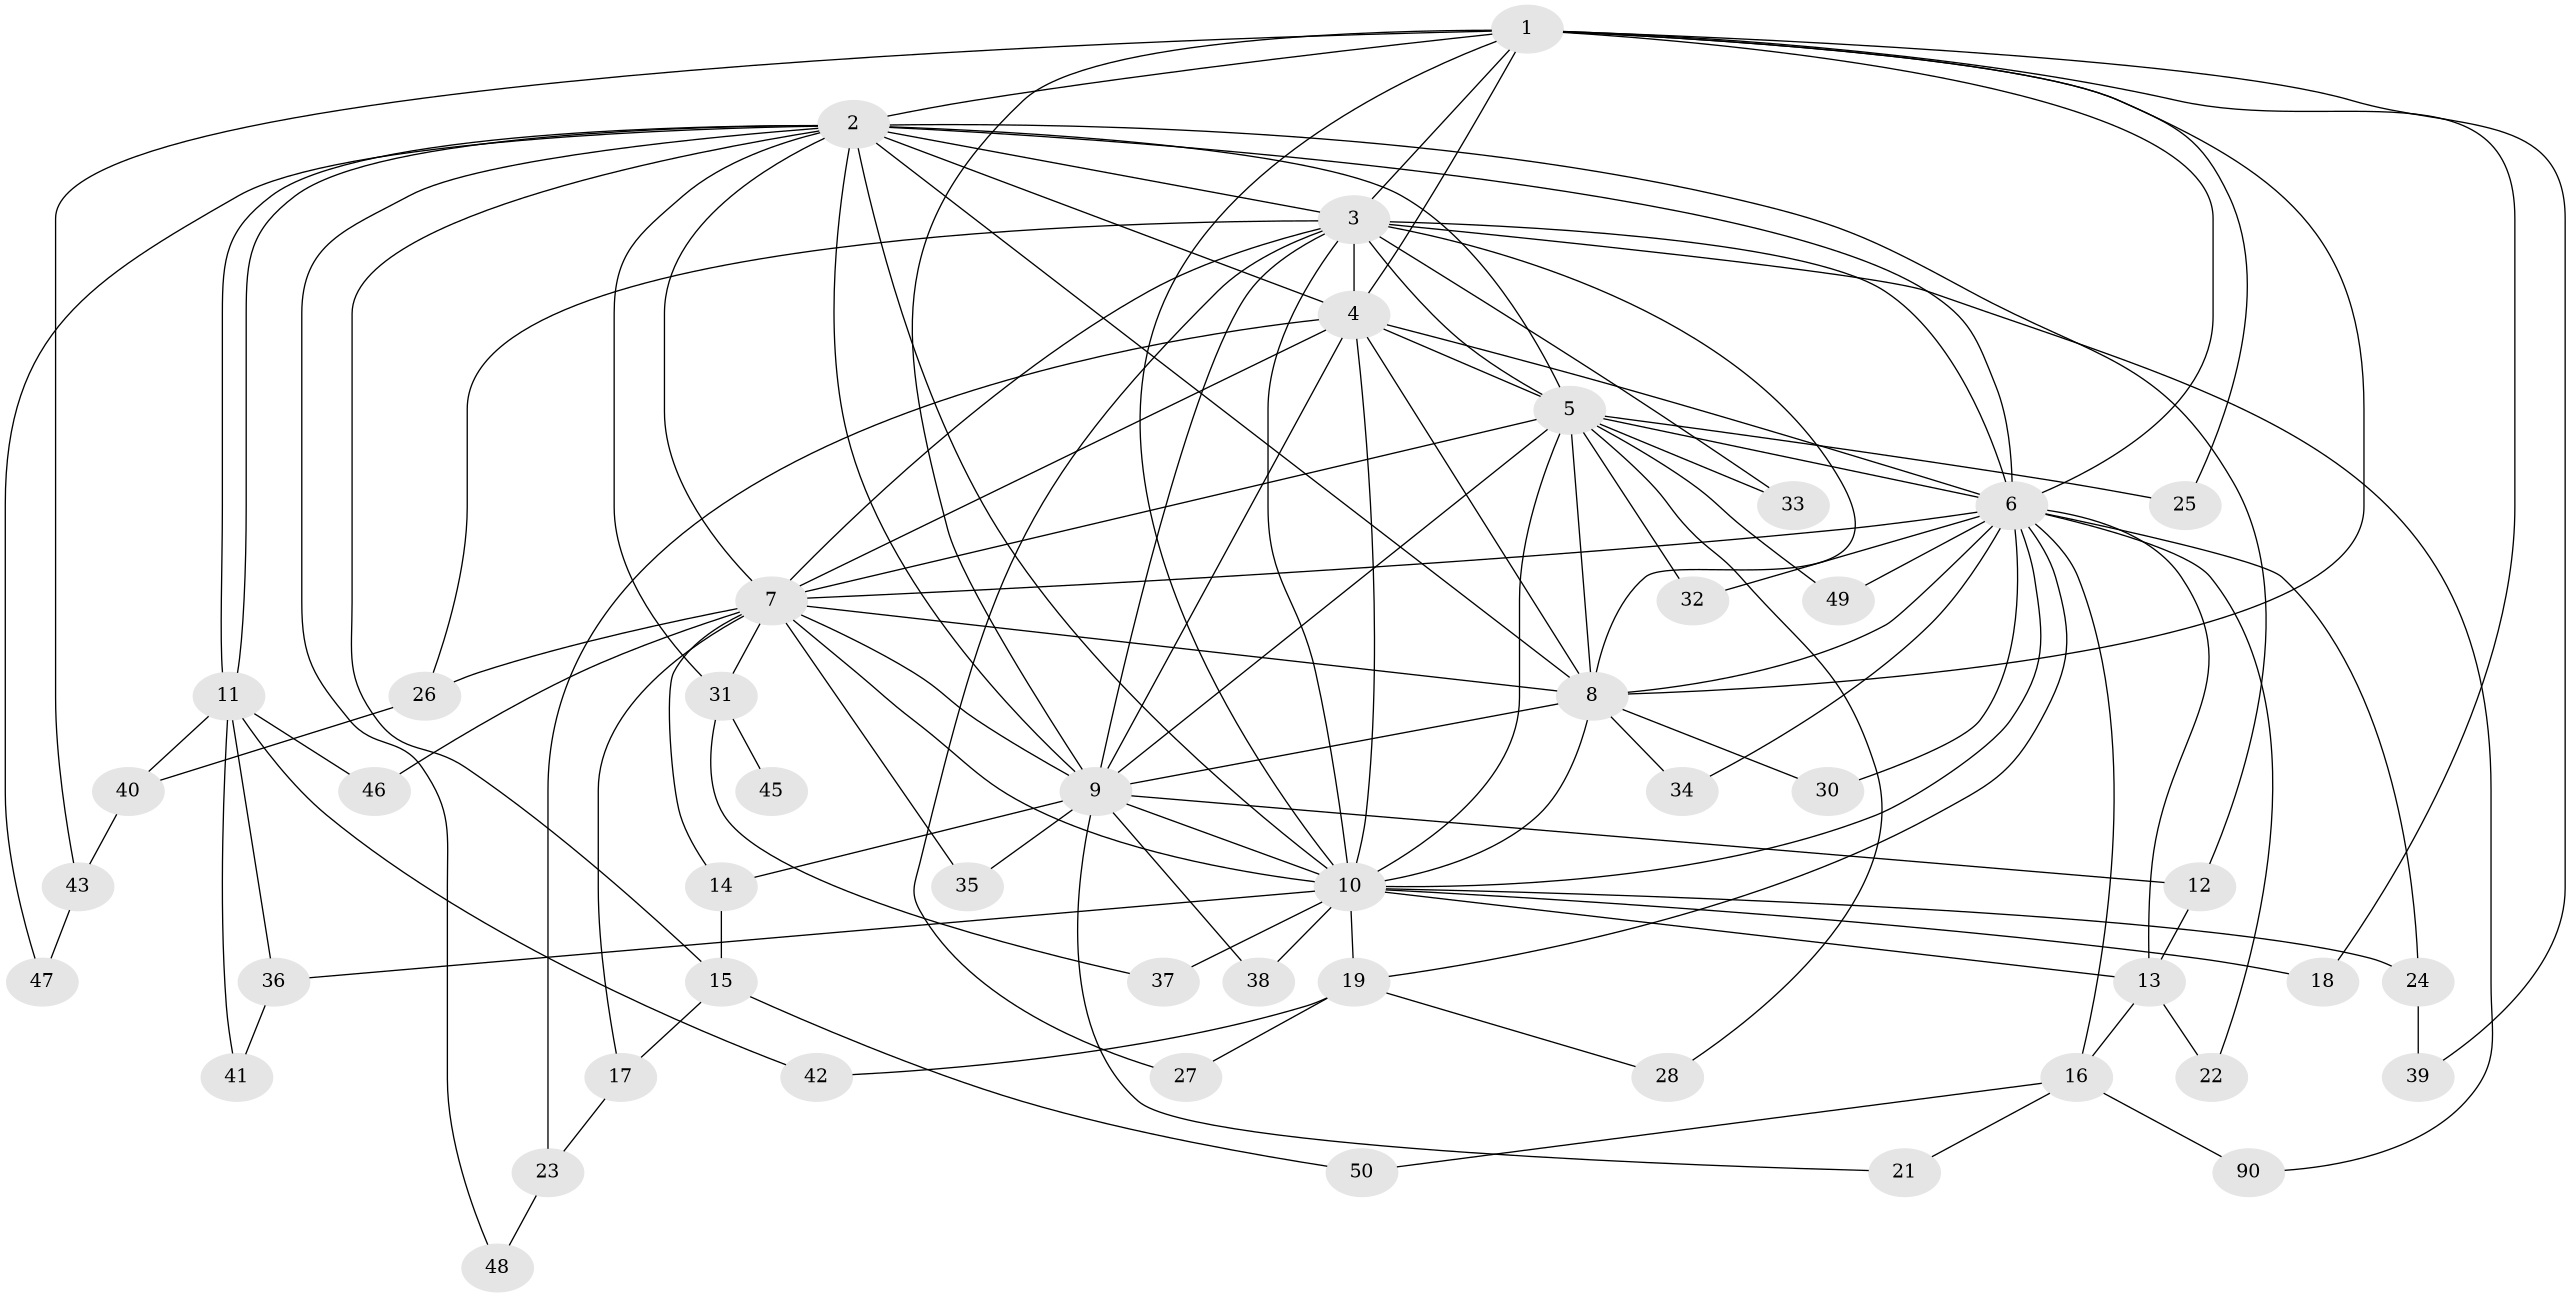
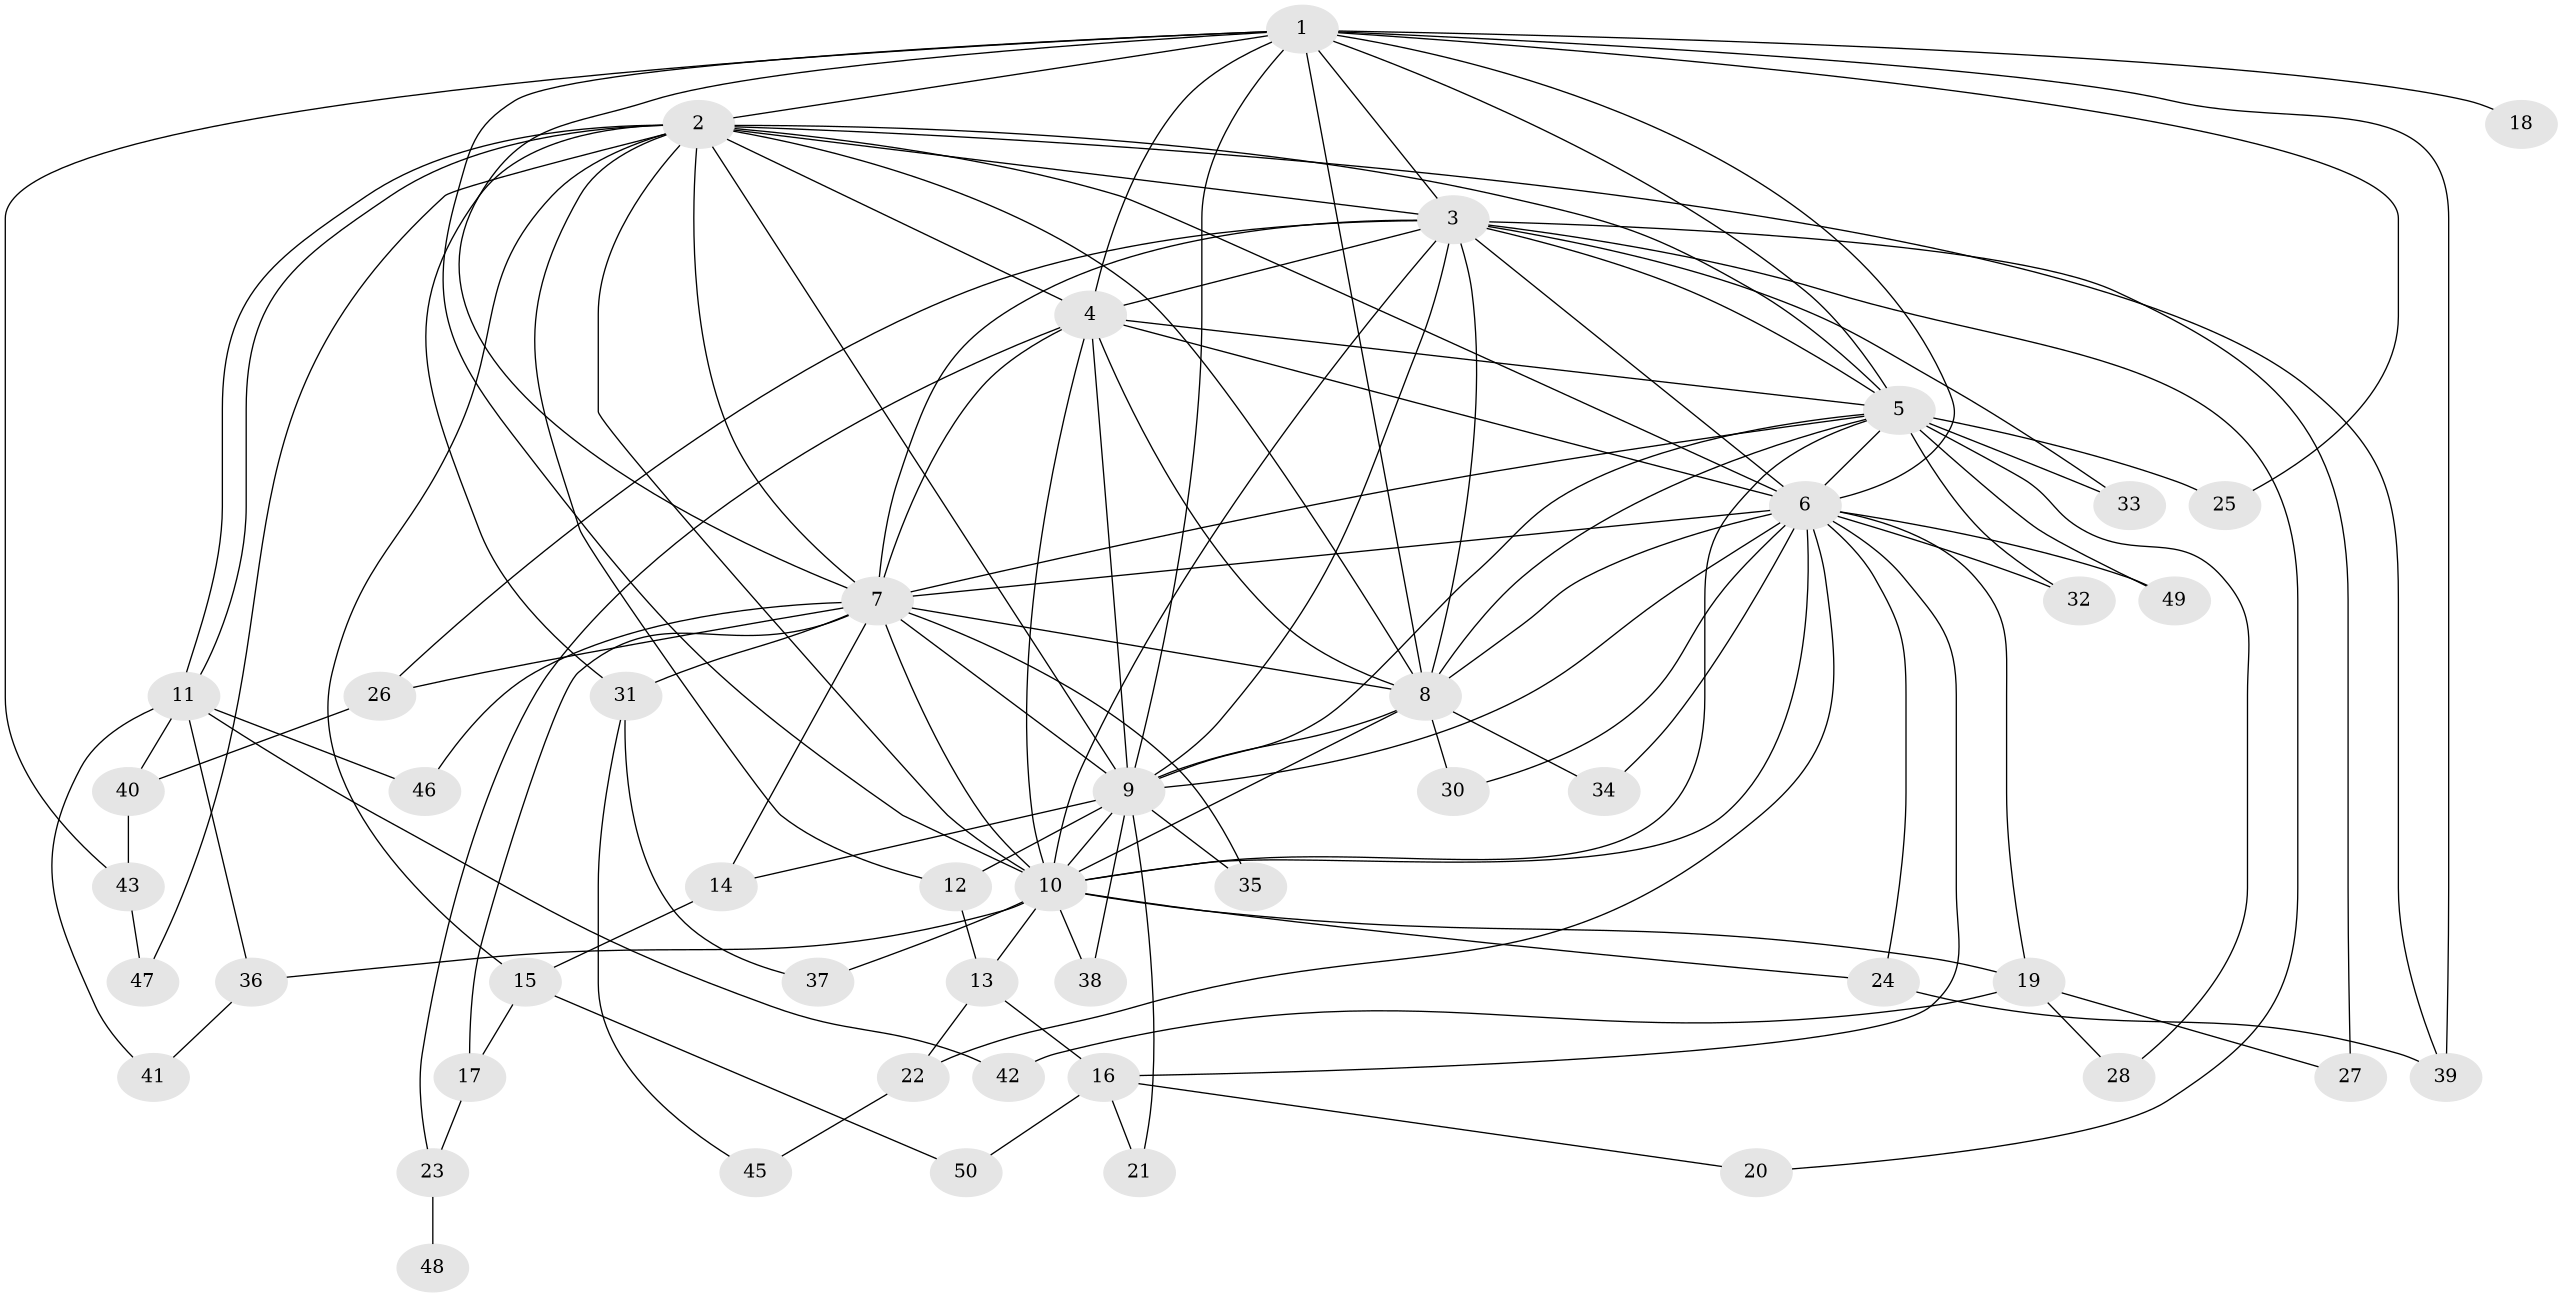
none -> (597, 116)
none -> (1635, 178)
(302, 518) -> (1769, 218)
(2204, 692) -> (1496, 710)
(1816, 919) -> none
none -> (835, 1125)
(2249, 1173) -> (1756, 1173)
